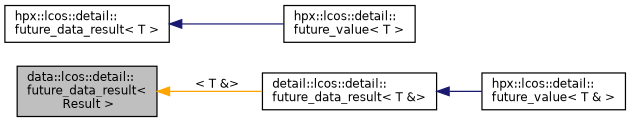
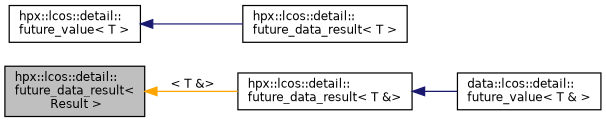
(233, 24) -> (198, 24)
(87, 91) -> (75, 91)
(350, 91) -> (325, 91)
(554, 91) -> (529, 91)
